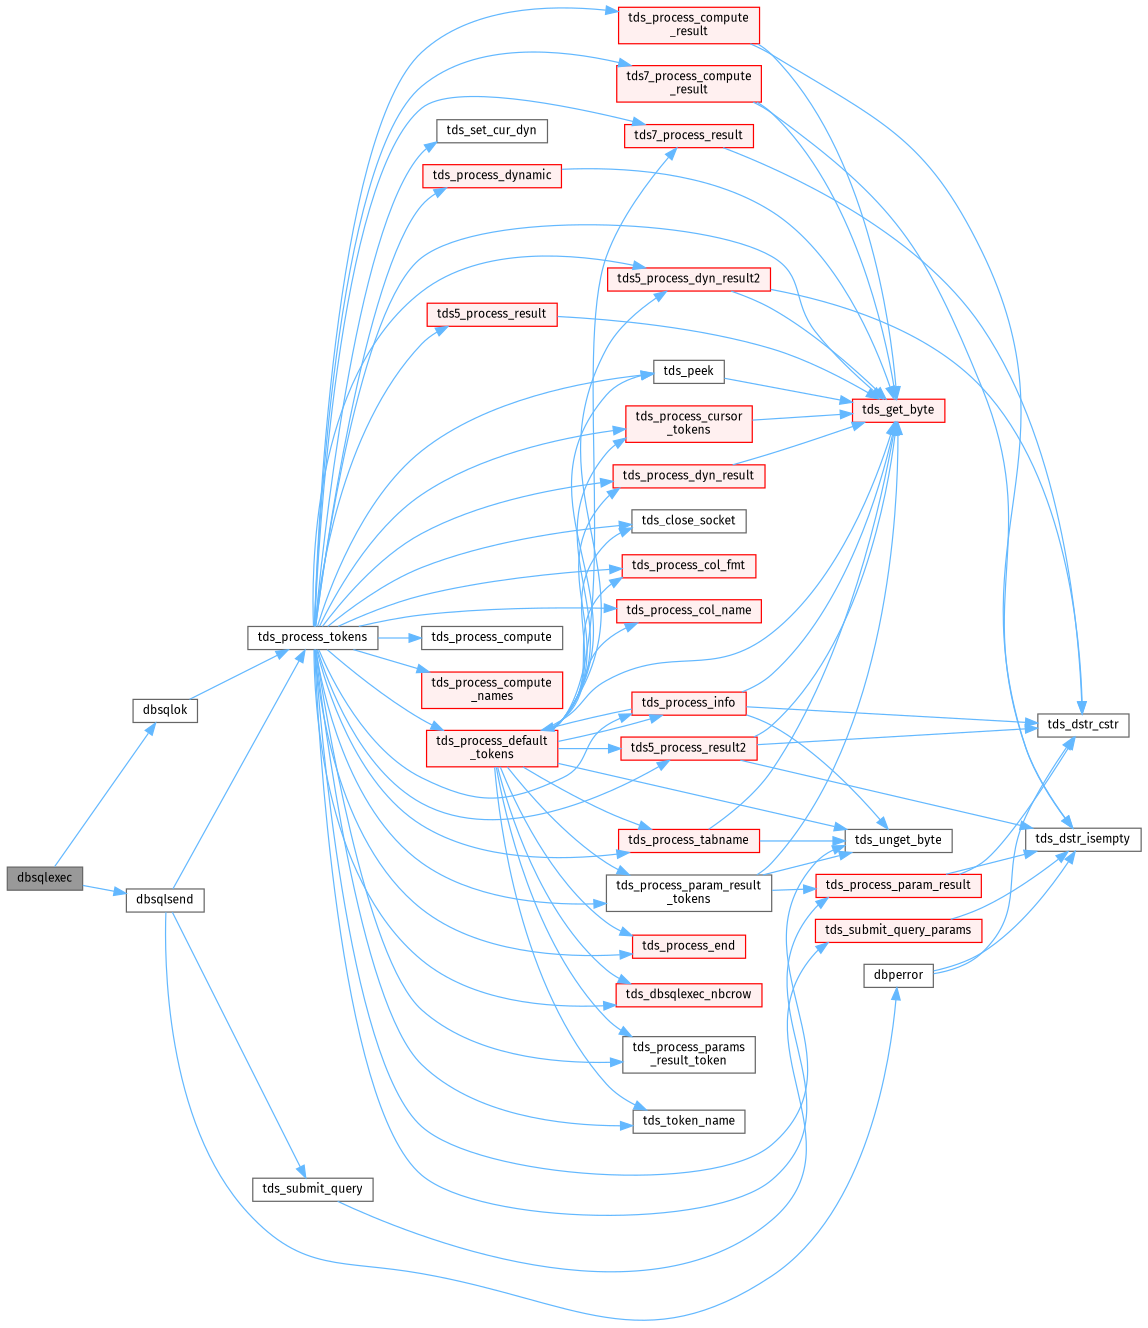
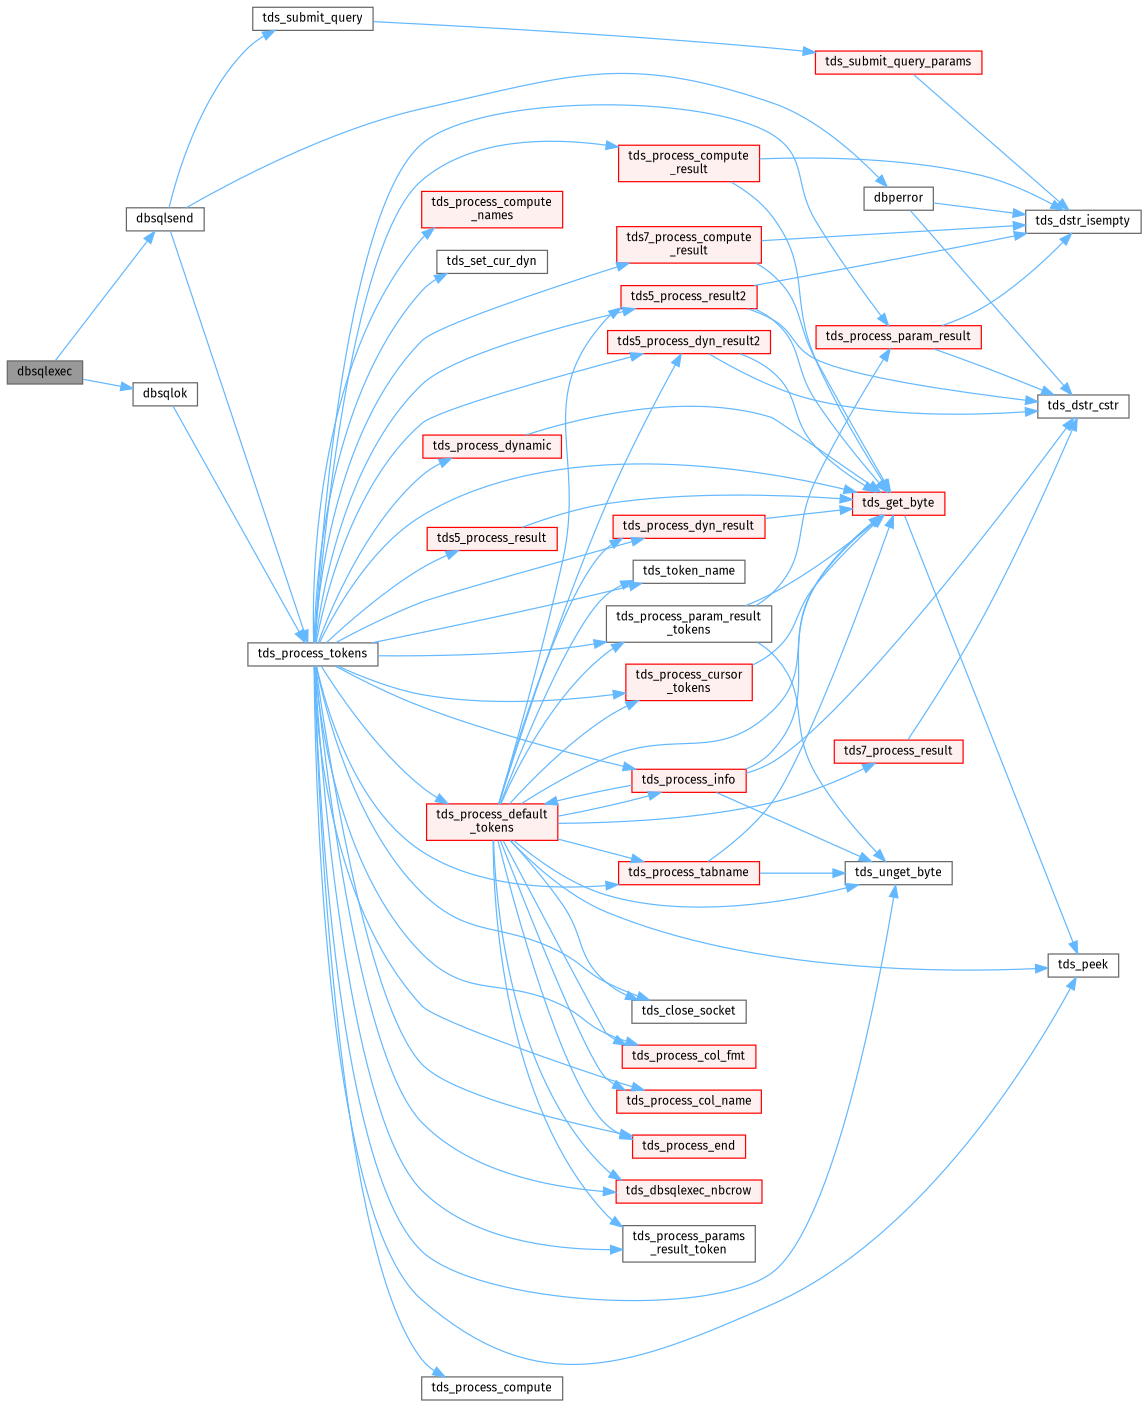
(380, 181) -> none
(782, 389) -> (989, 729)
